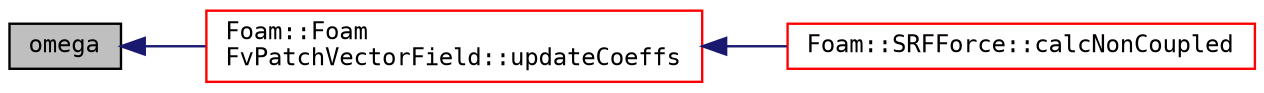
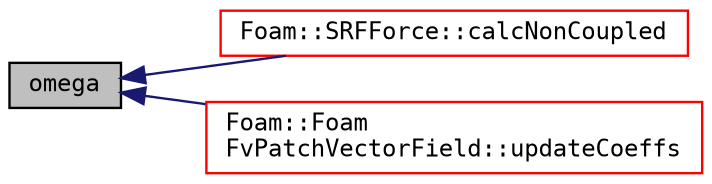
(757, 46) -> (215, 65)
